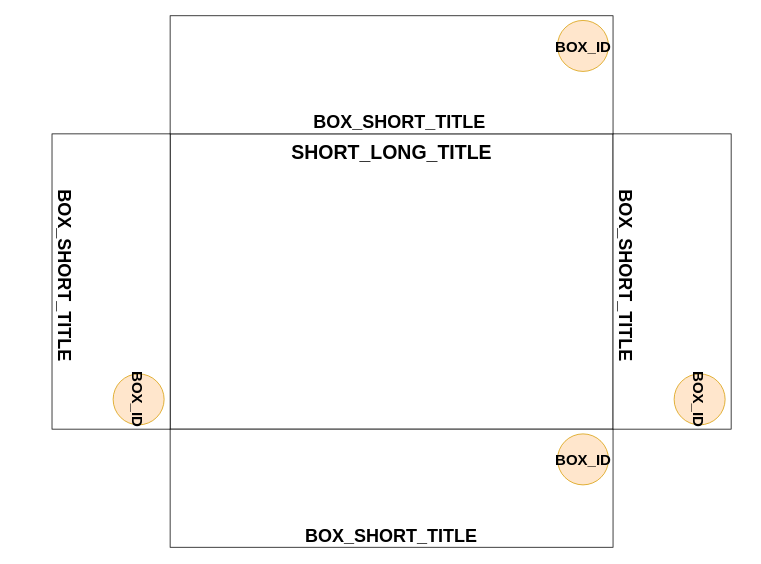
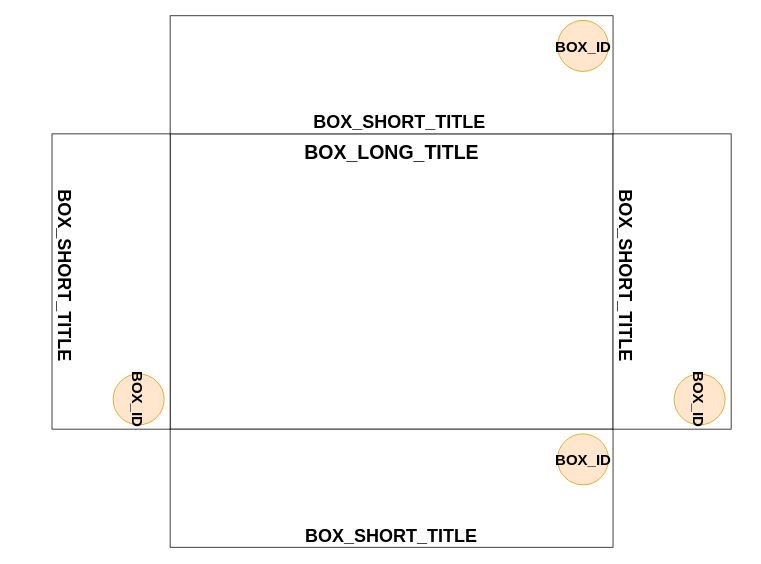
(392, 153) -> (392, 153)
